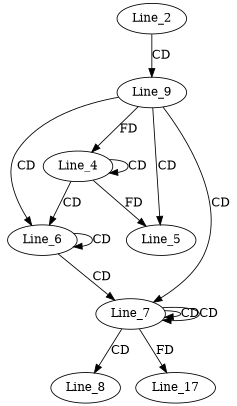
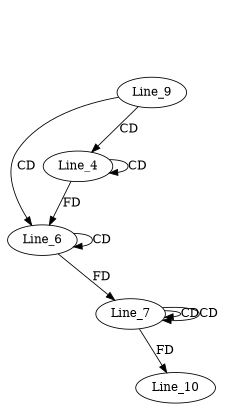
(152, 19) -> none
(129, 129) -> (129, 129)
(72, 203) -> (72, 203)
(210, 207) -> none
(161, 240) -> none
(102, 277) -> (102, 277)
(86, 388) -> none
(176, 388) -> (176, 388)
